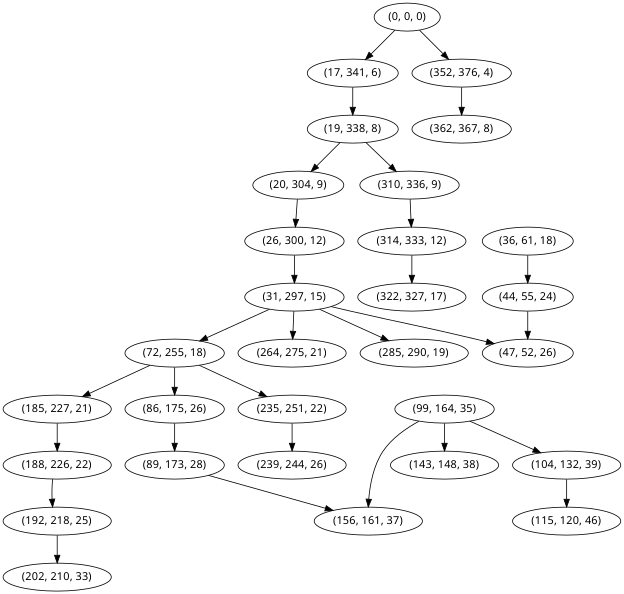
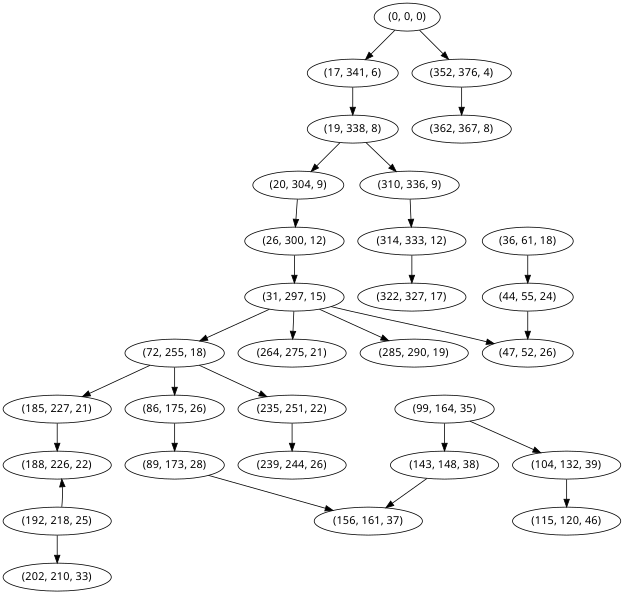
(382, 453) -> (410, 491)
(52, 489) -> (62, 497)
